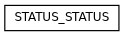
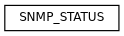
(62, 18) -> (62, 18)
